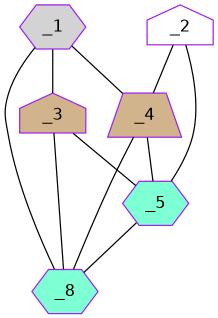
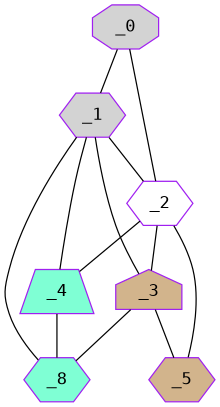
none -> (126, 27)
(180, 27) -> (160, 203)
(145, 115) -> (57, 292)
none -> (126, 159)
(150, 159) -> none
(156, 203) -> (182, 380)
(110, 248) -> none
none -> (154, 248)
